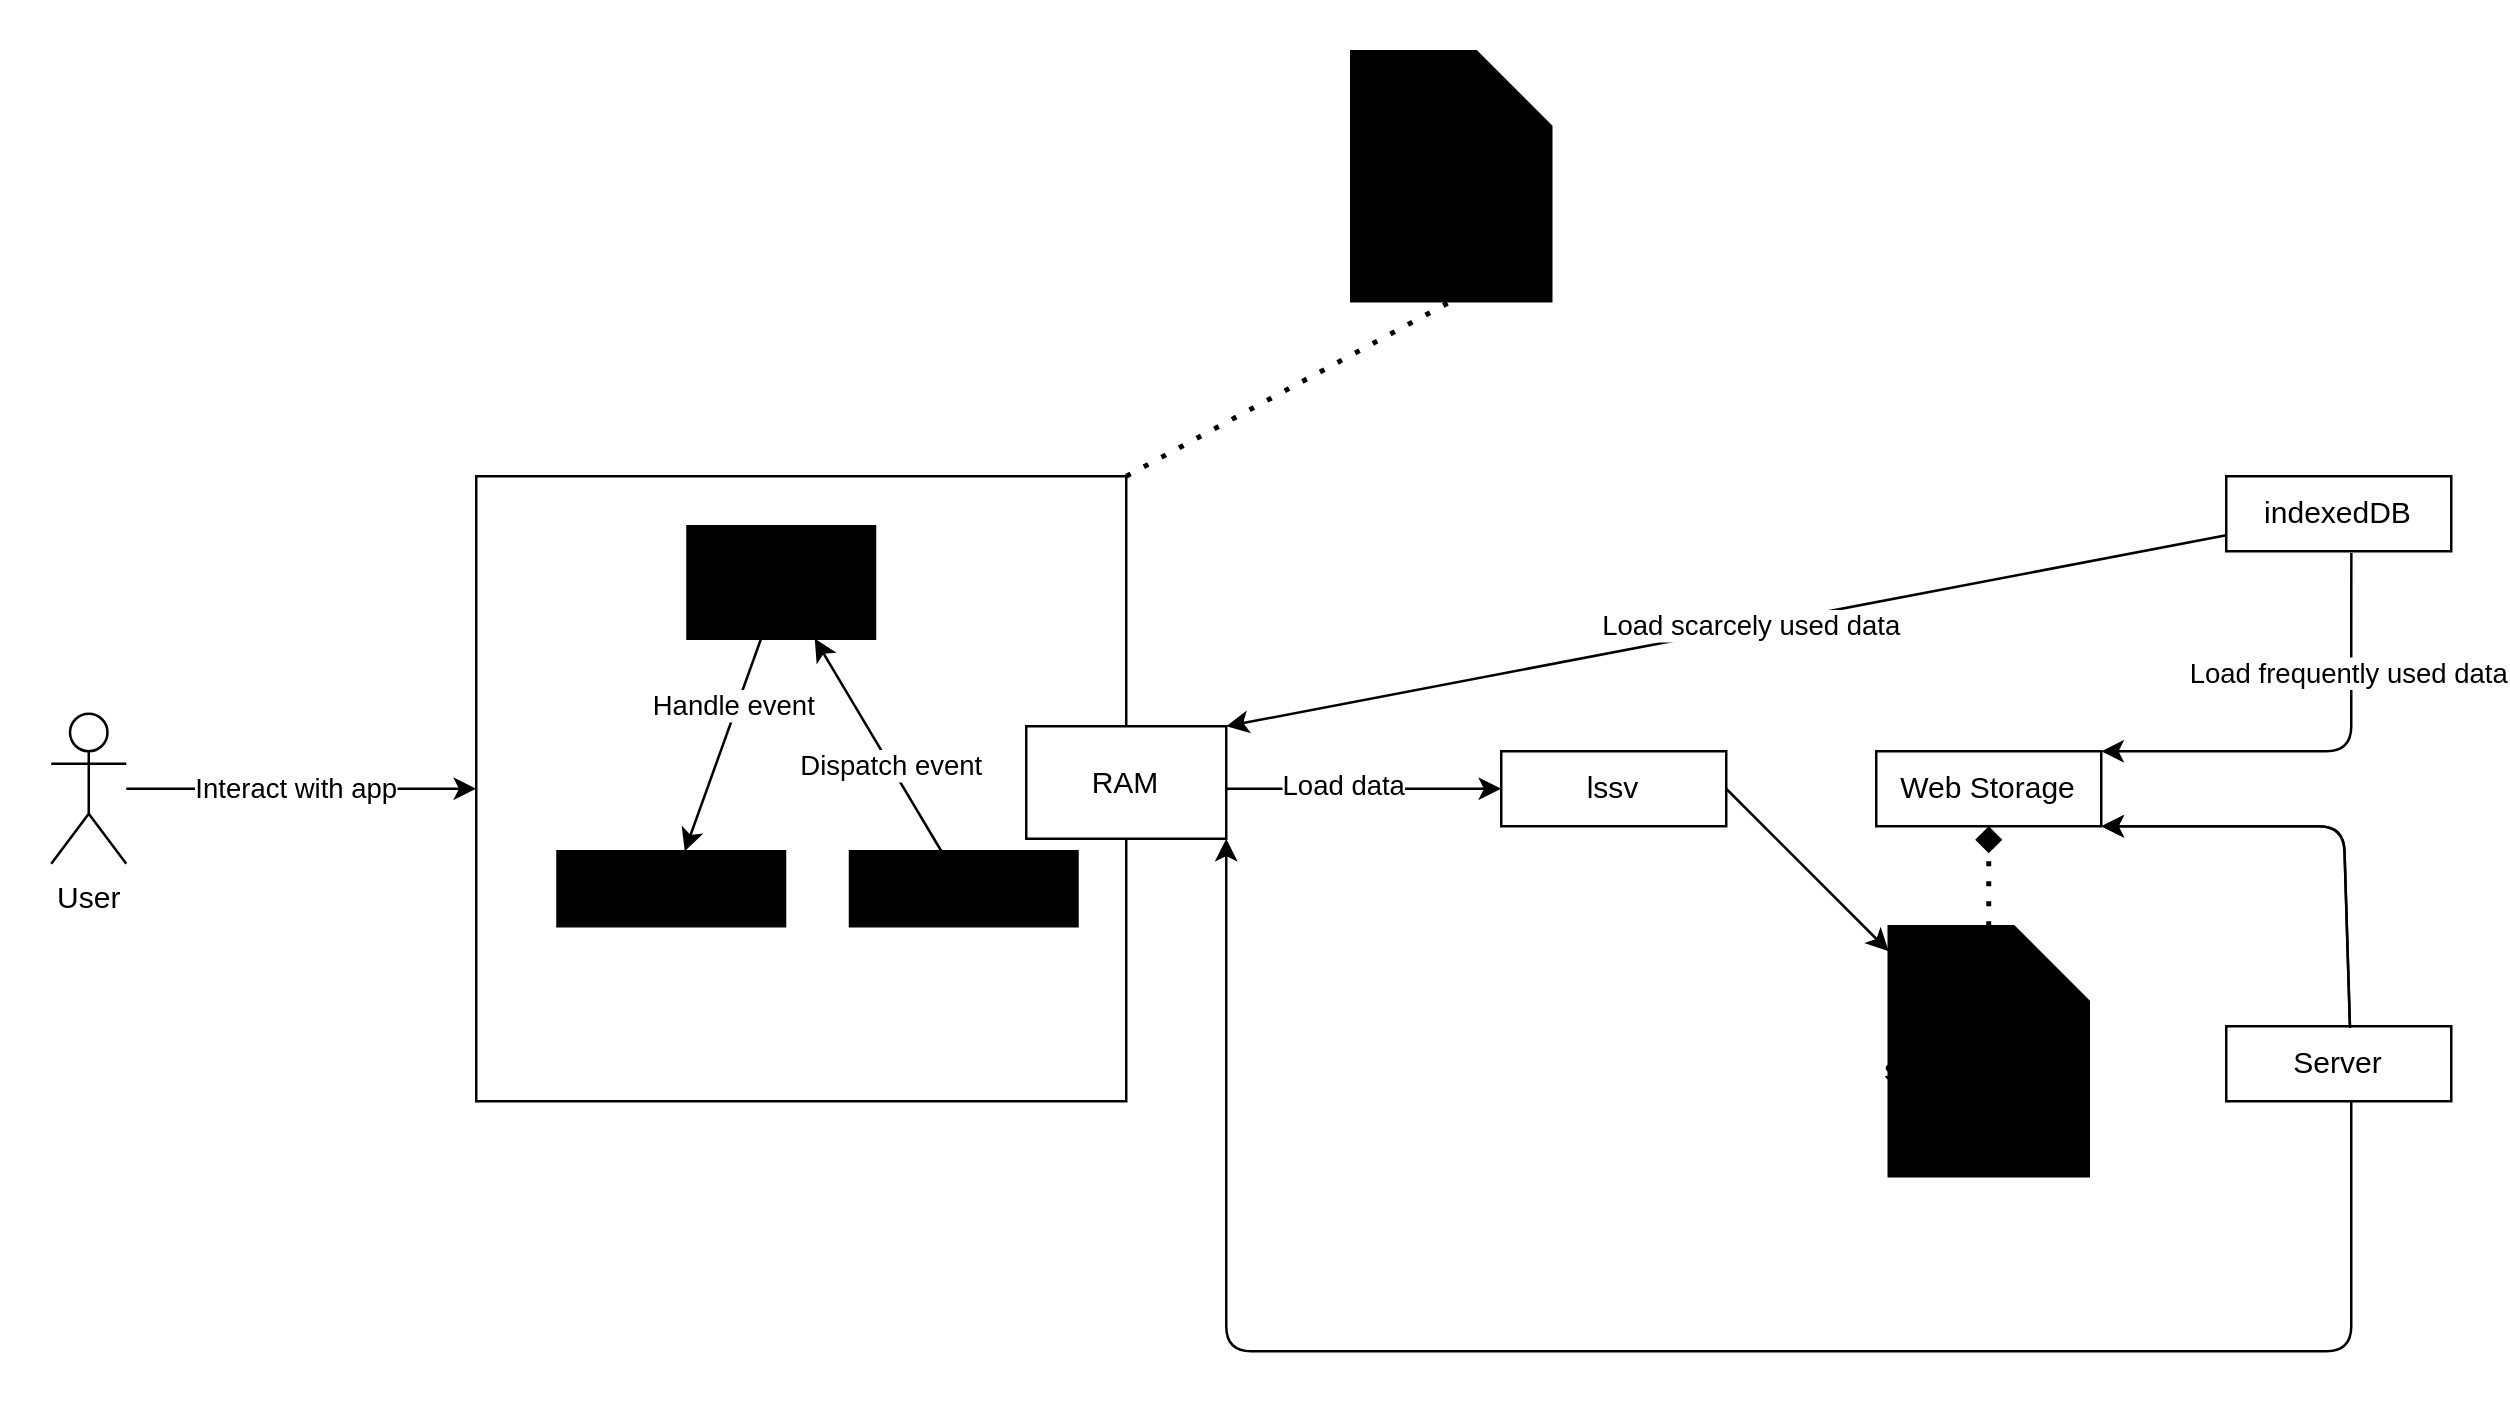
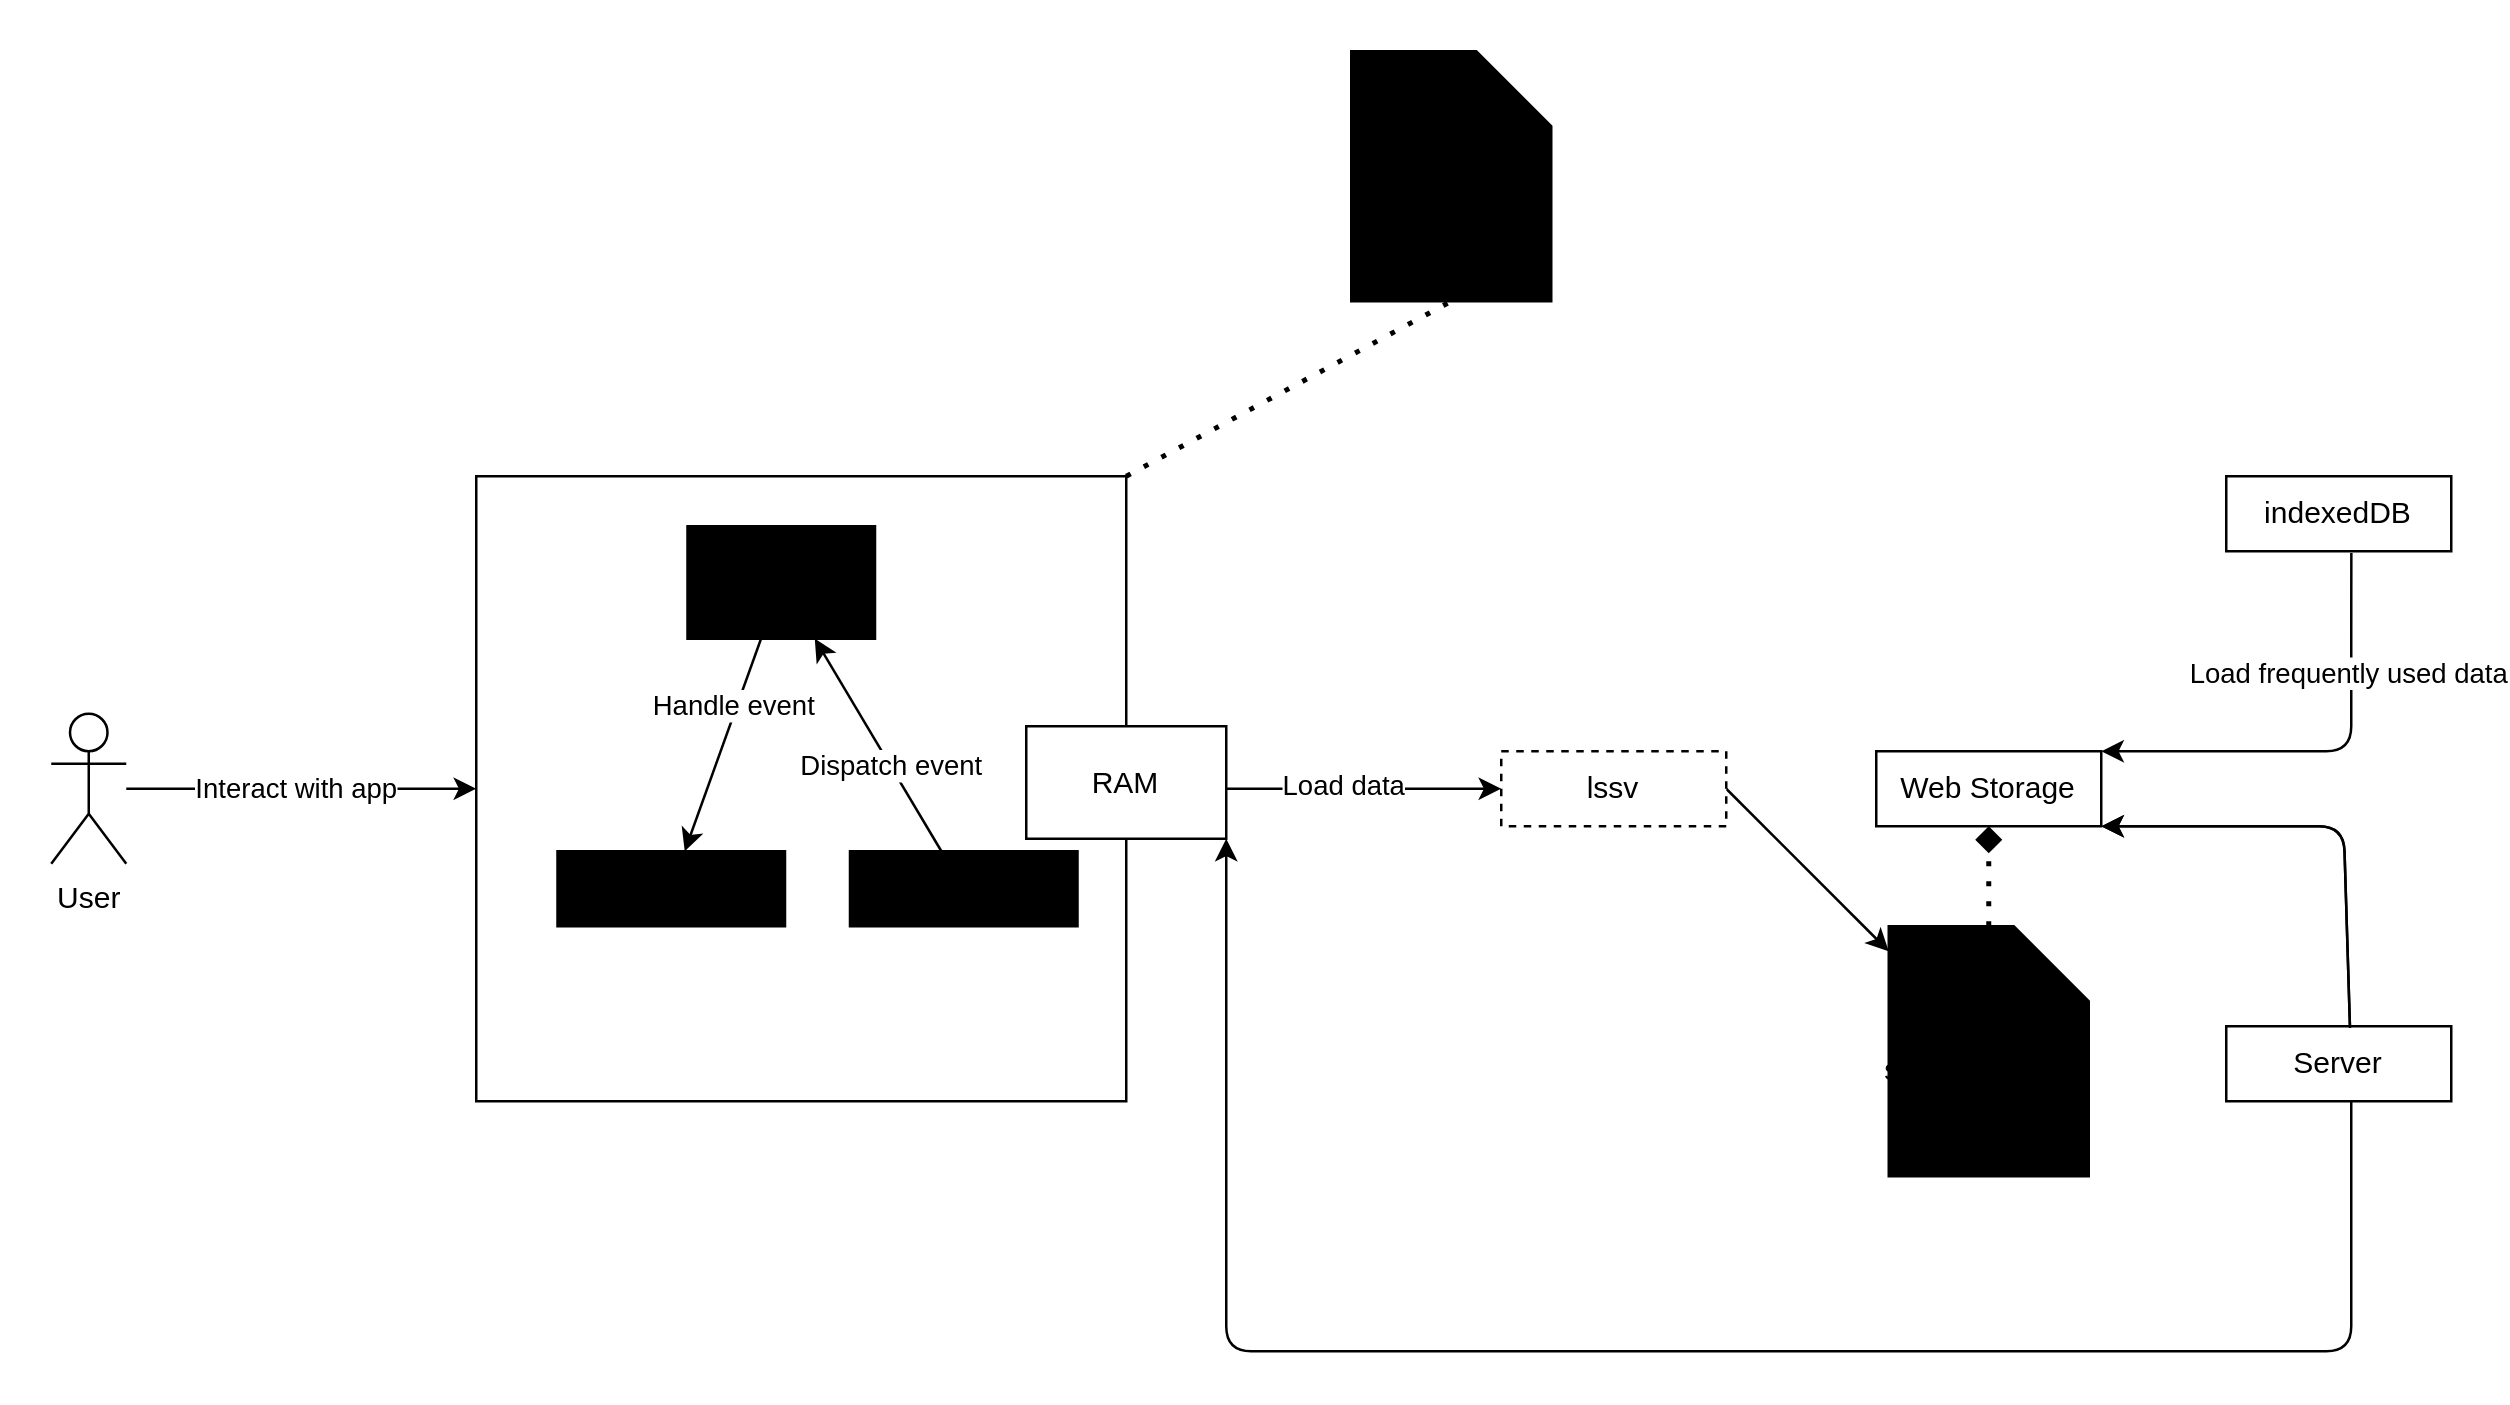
(1455, 683) -> none
(1614, 789) -> (1614, 789)
